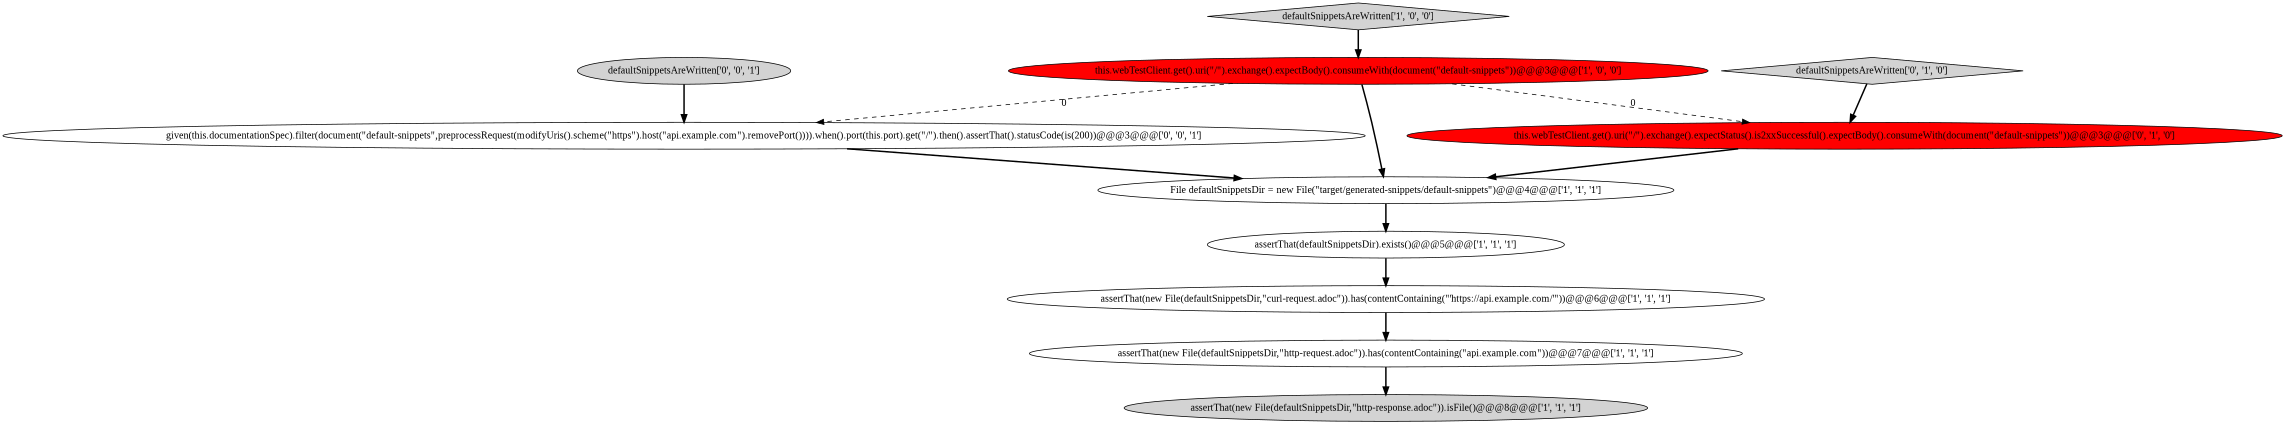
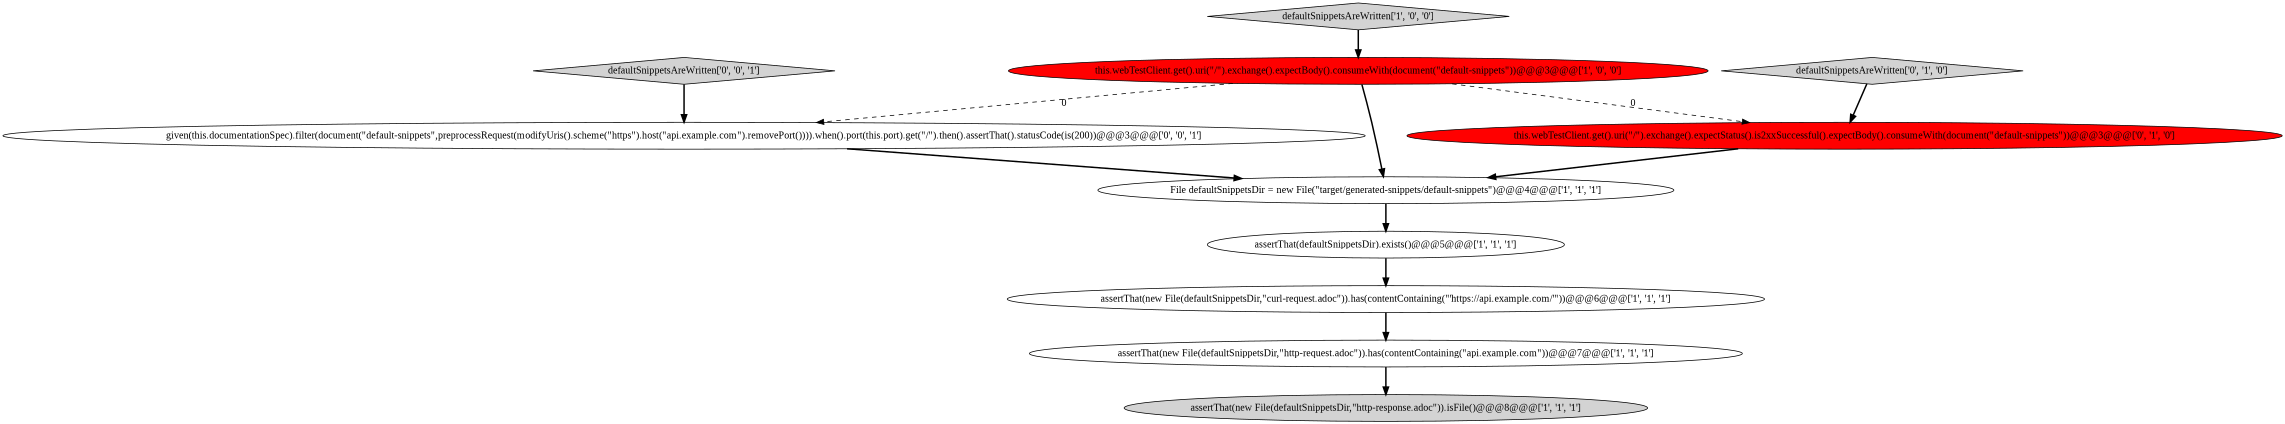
(684, 71) -> (684, 71)
